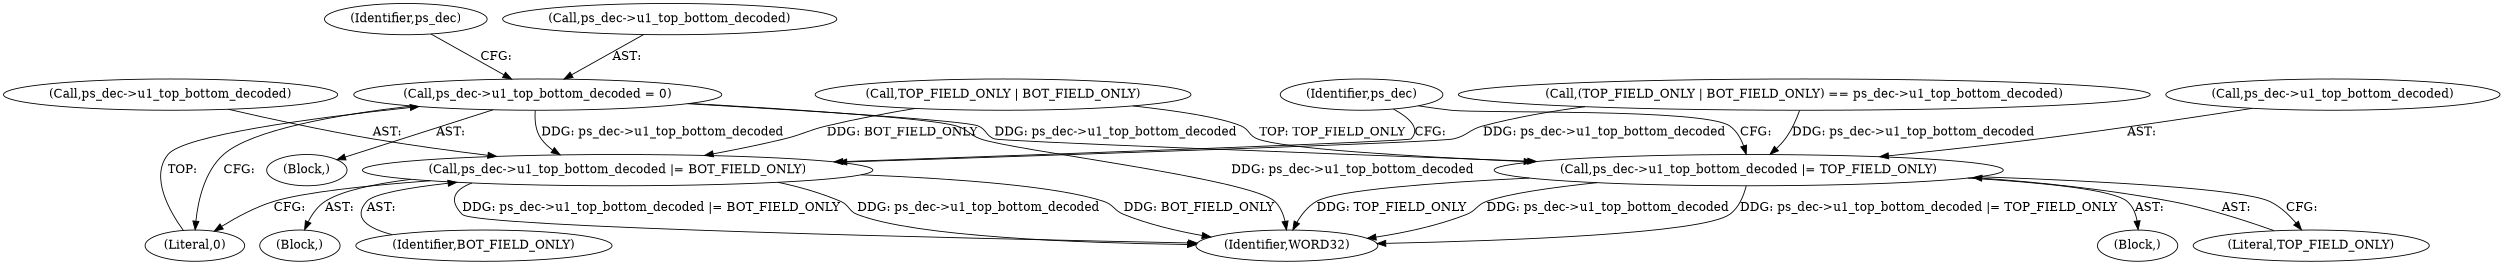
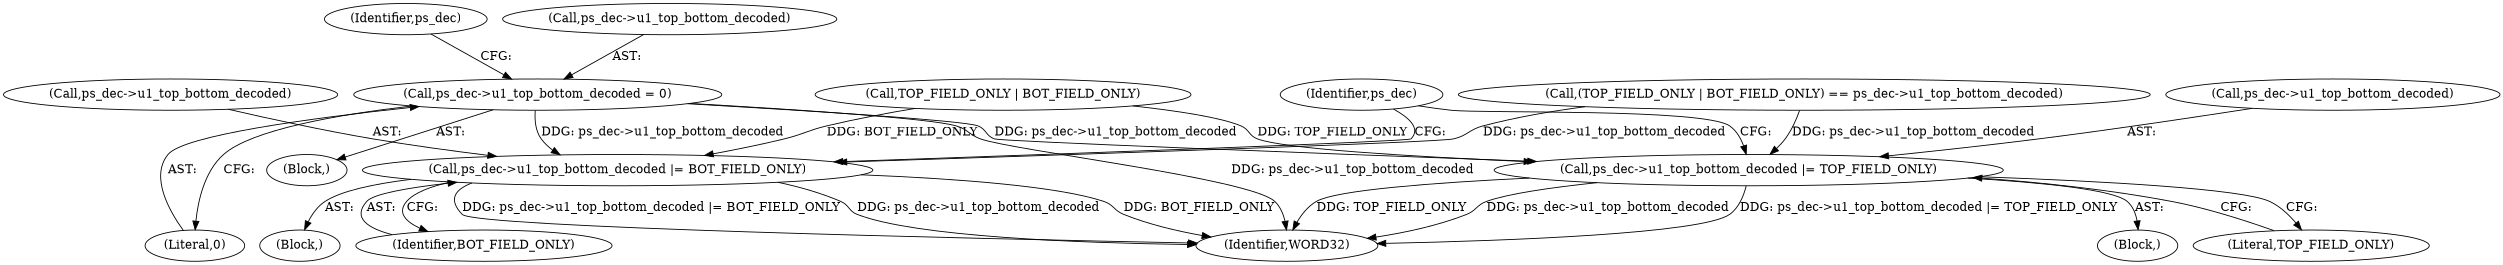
(1332, 132) -> (1332, 132)
(184, 170) -> (184, 170)
(323, 192) -> (412, 197)
(2238, 208) -> (2238, 208)
